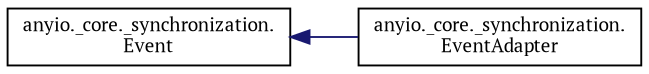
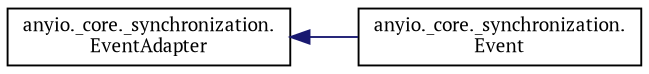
(334, 37) -> (334, 37)
